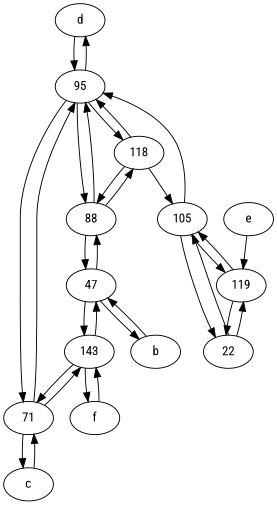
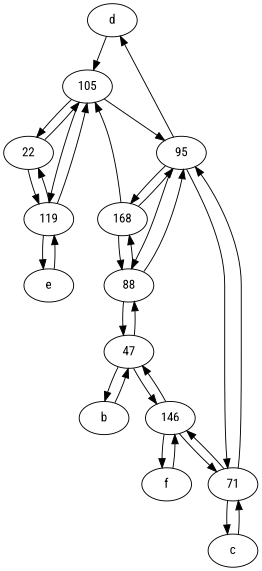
(74, 49) -> (102, 49)
(139, 153) -> (122, 219)
none -> (43, 248)
(89, 352) -> (170, 418)
